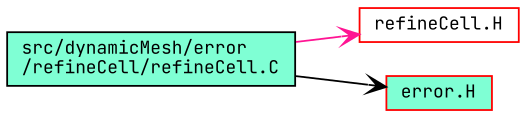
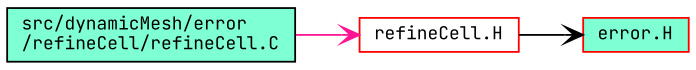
(332, 80) -> (542, 35)
